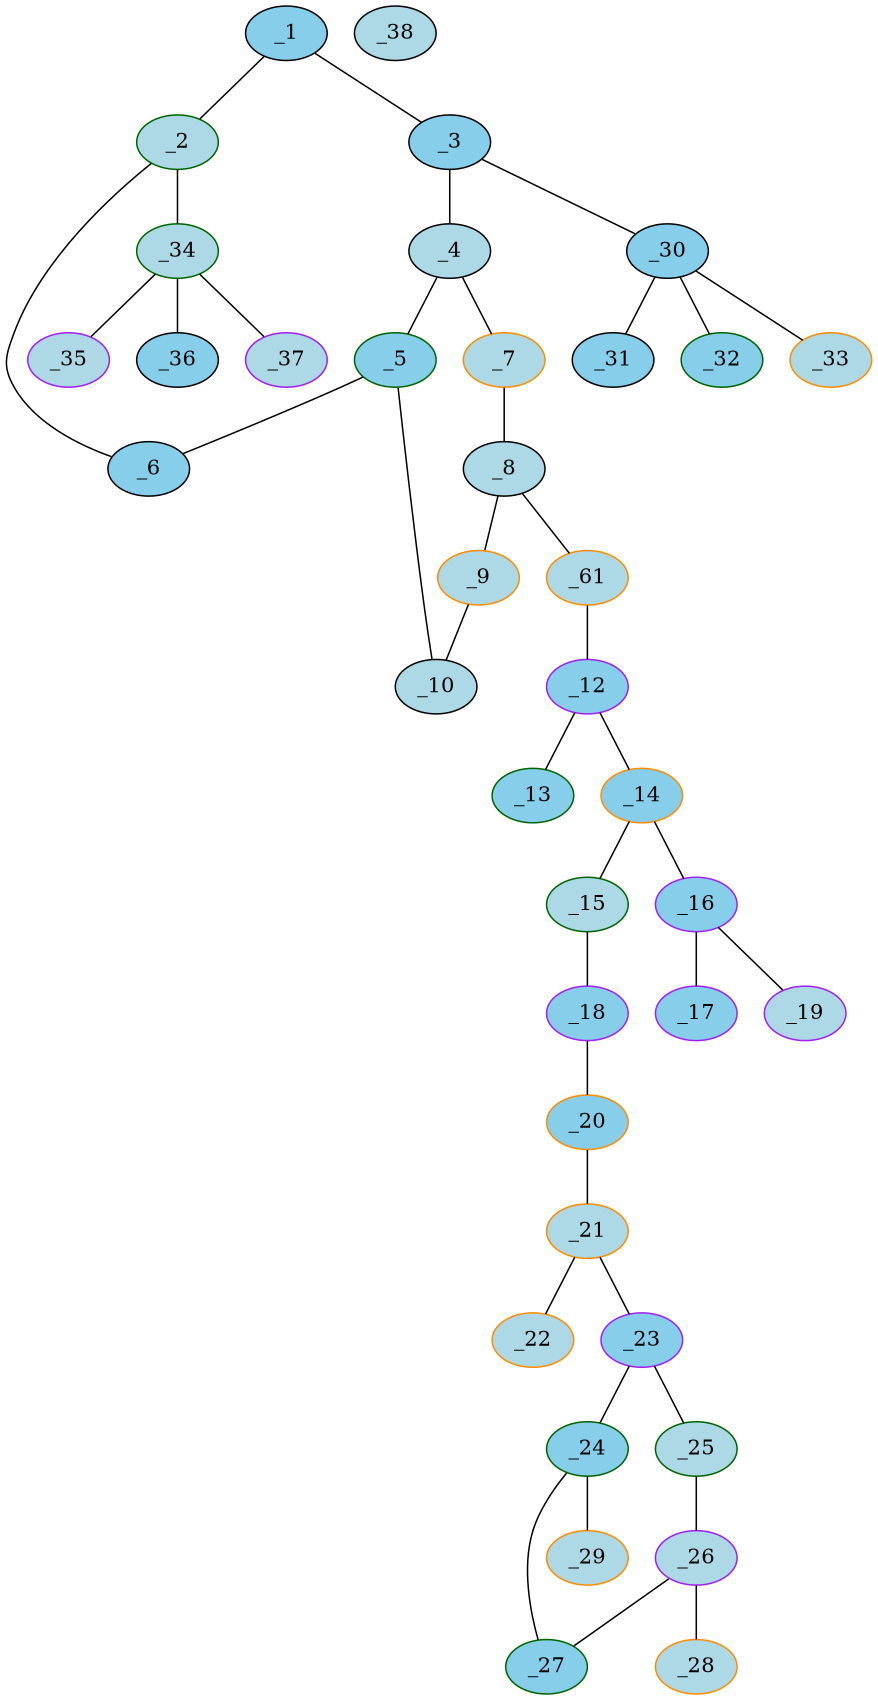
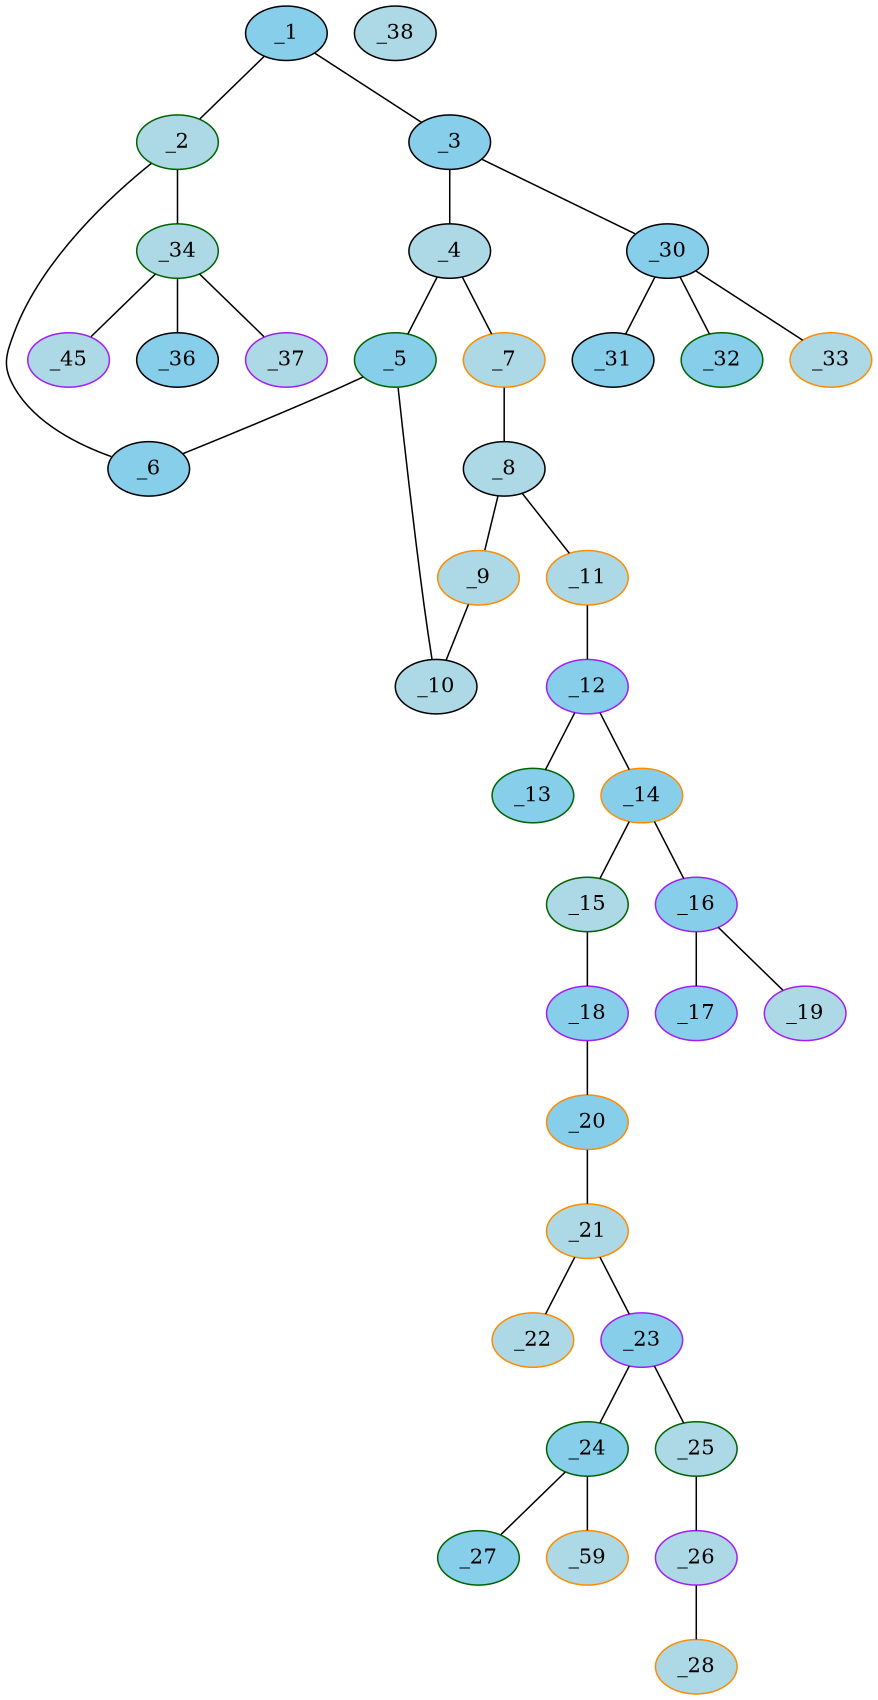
(69, 360) -> (69, 360)
(587, 578) -> (587, 578)
(587, 1558) -> (587, 1558)
(621, 1612) -> none
